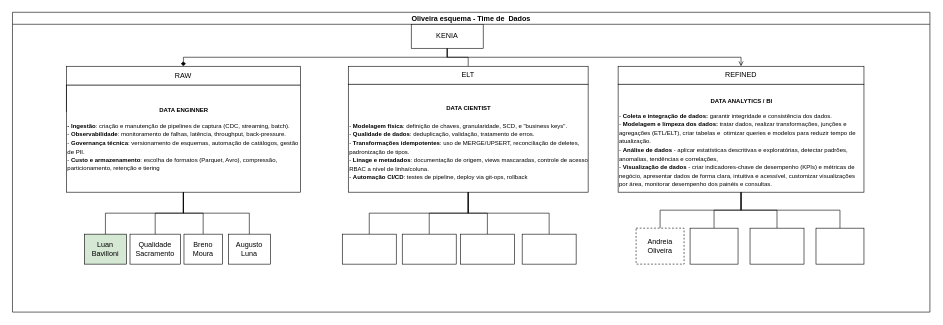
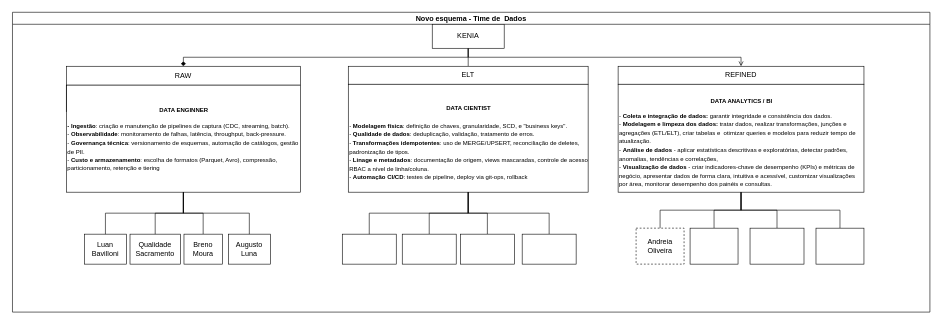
(471, 19) -> (471, 19)
(447, 36) -> (468, 36)
(105, 249) -> (105, 249)
